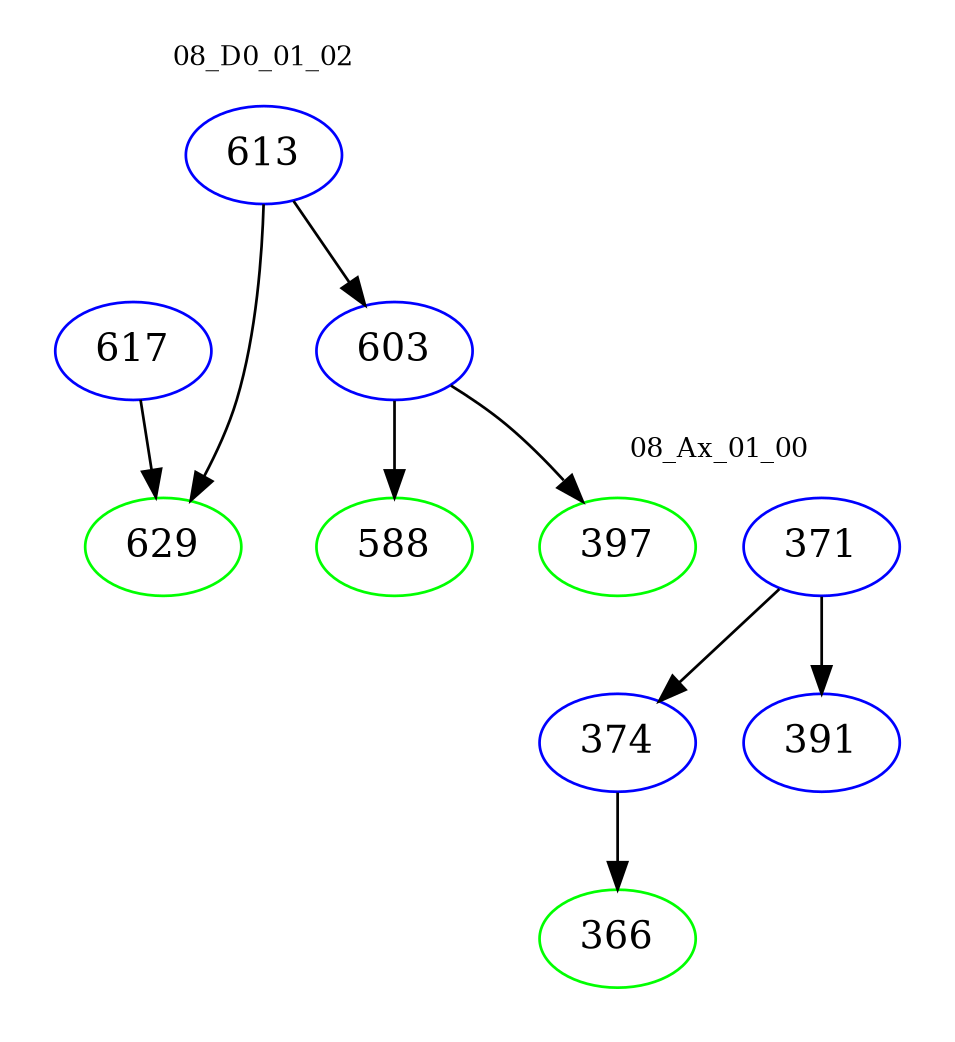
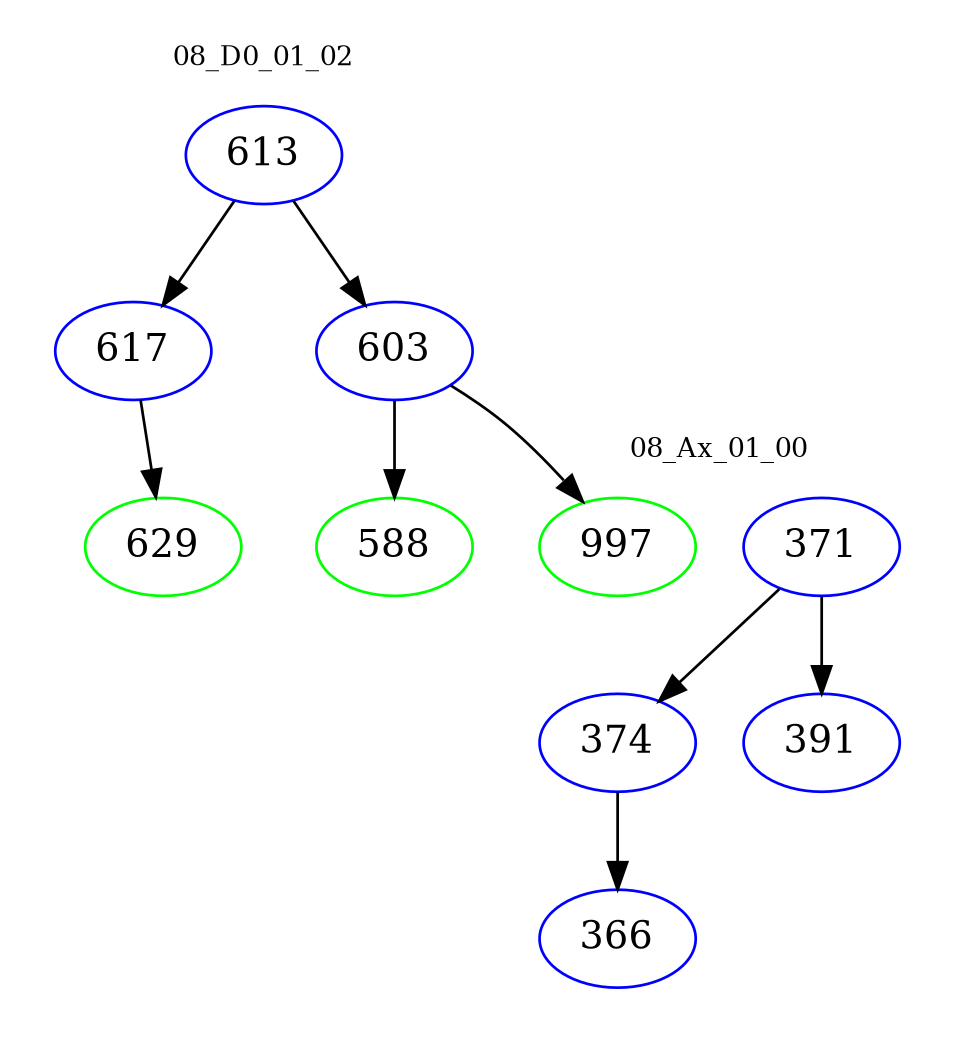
(250, 344) -> (206, 242)
(618, 547) -> (618, 547)
(618, 939) -> (618, 939)
